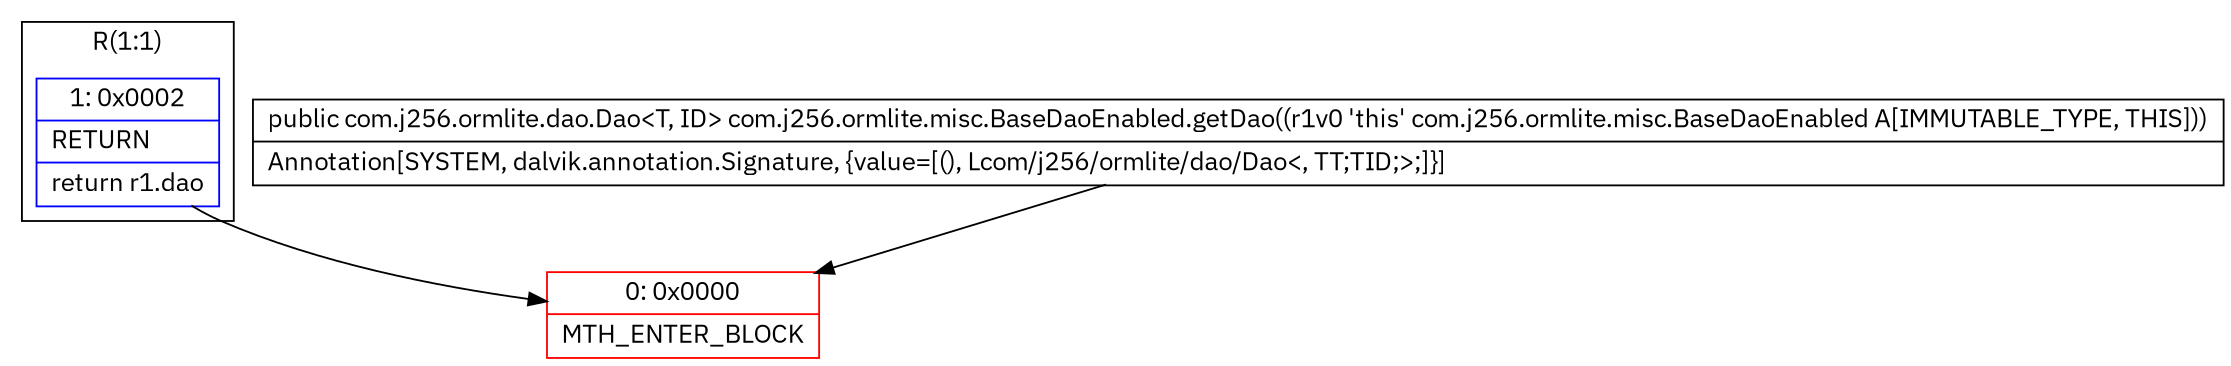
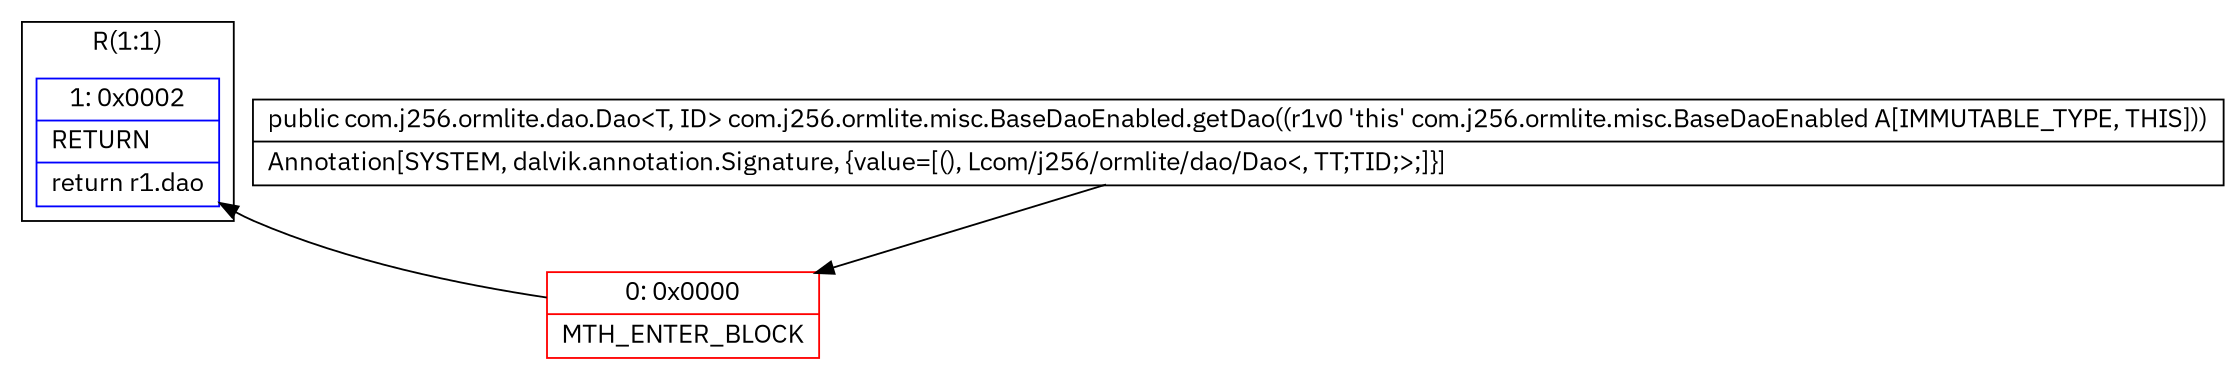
(356, 266) -> (388, 266)
